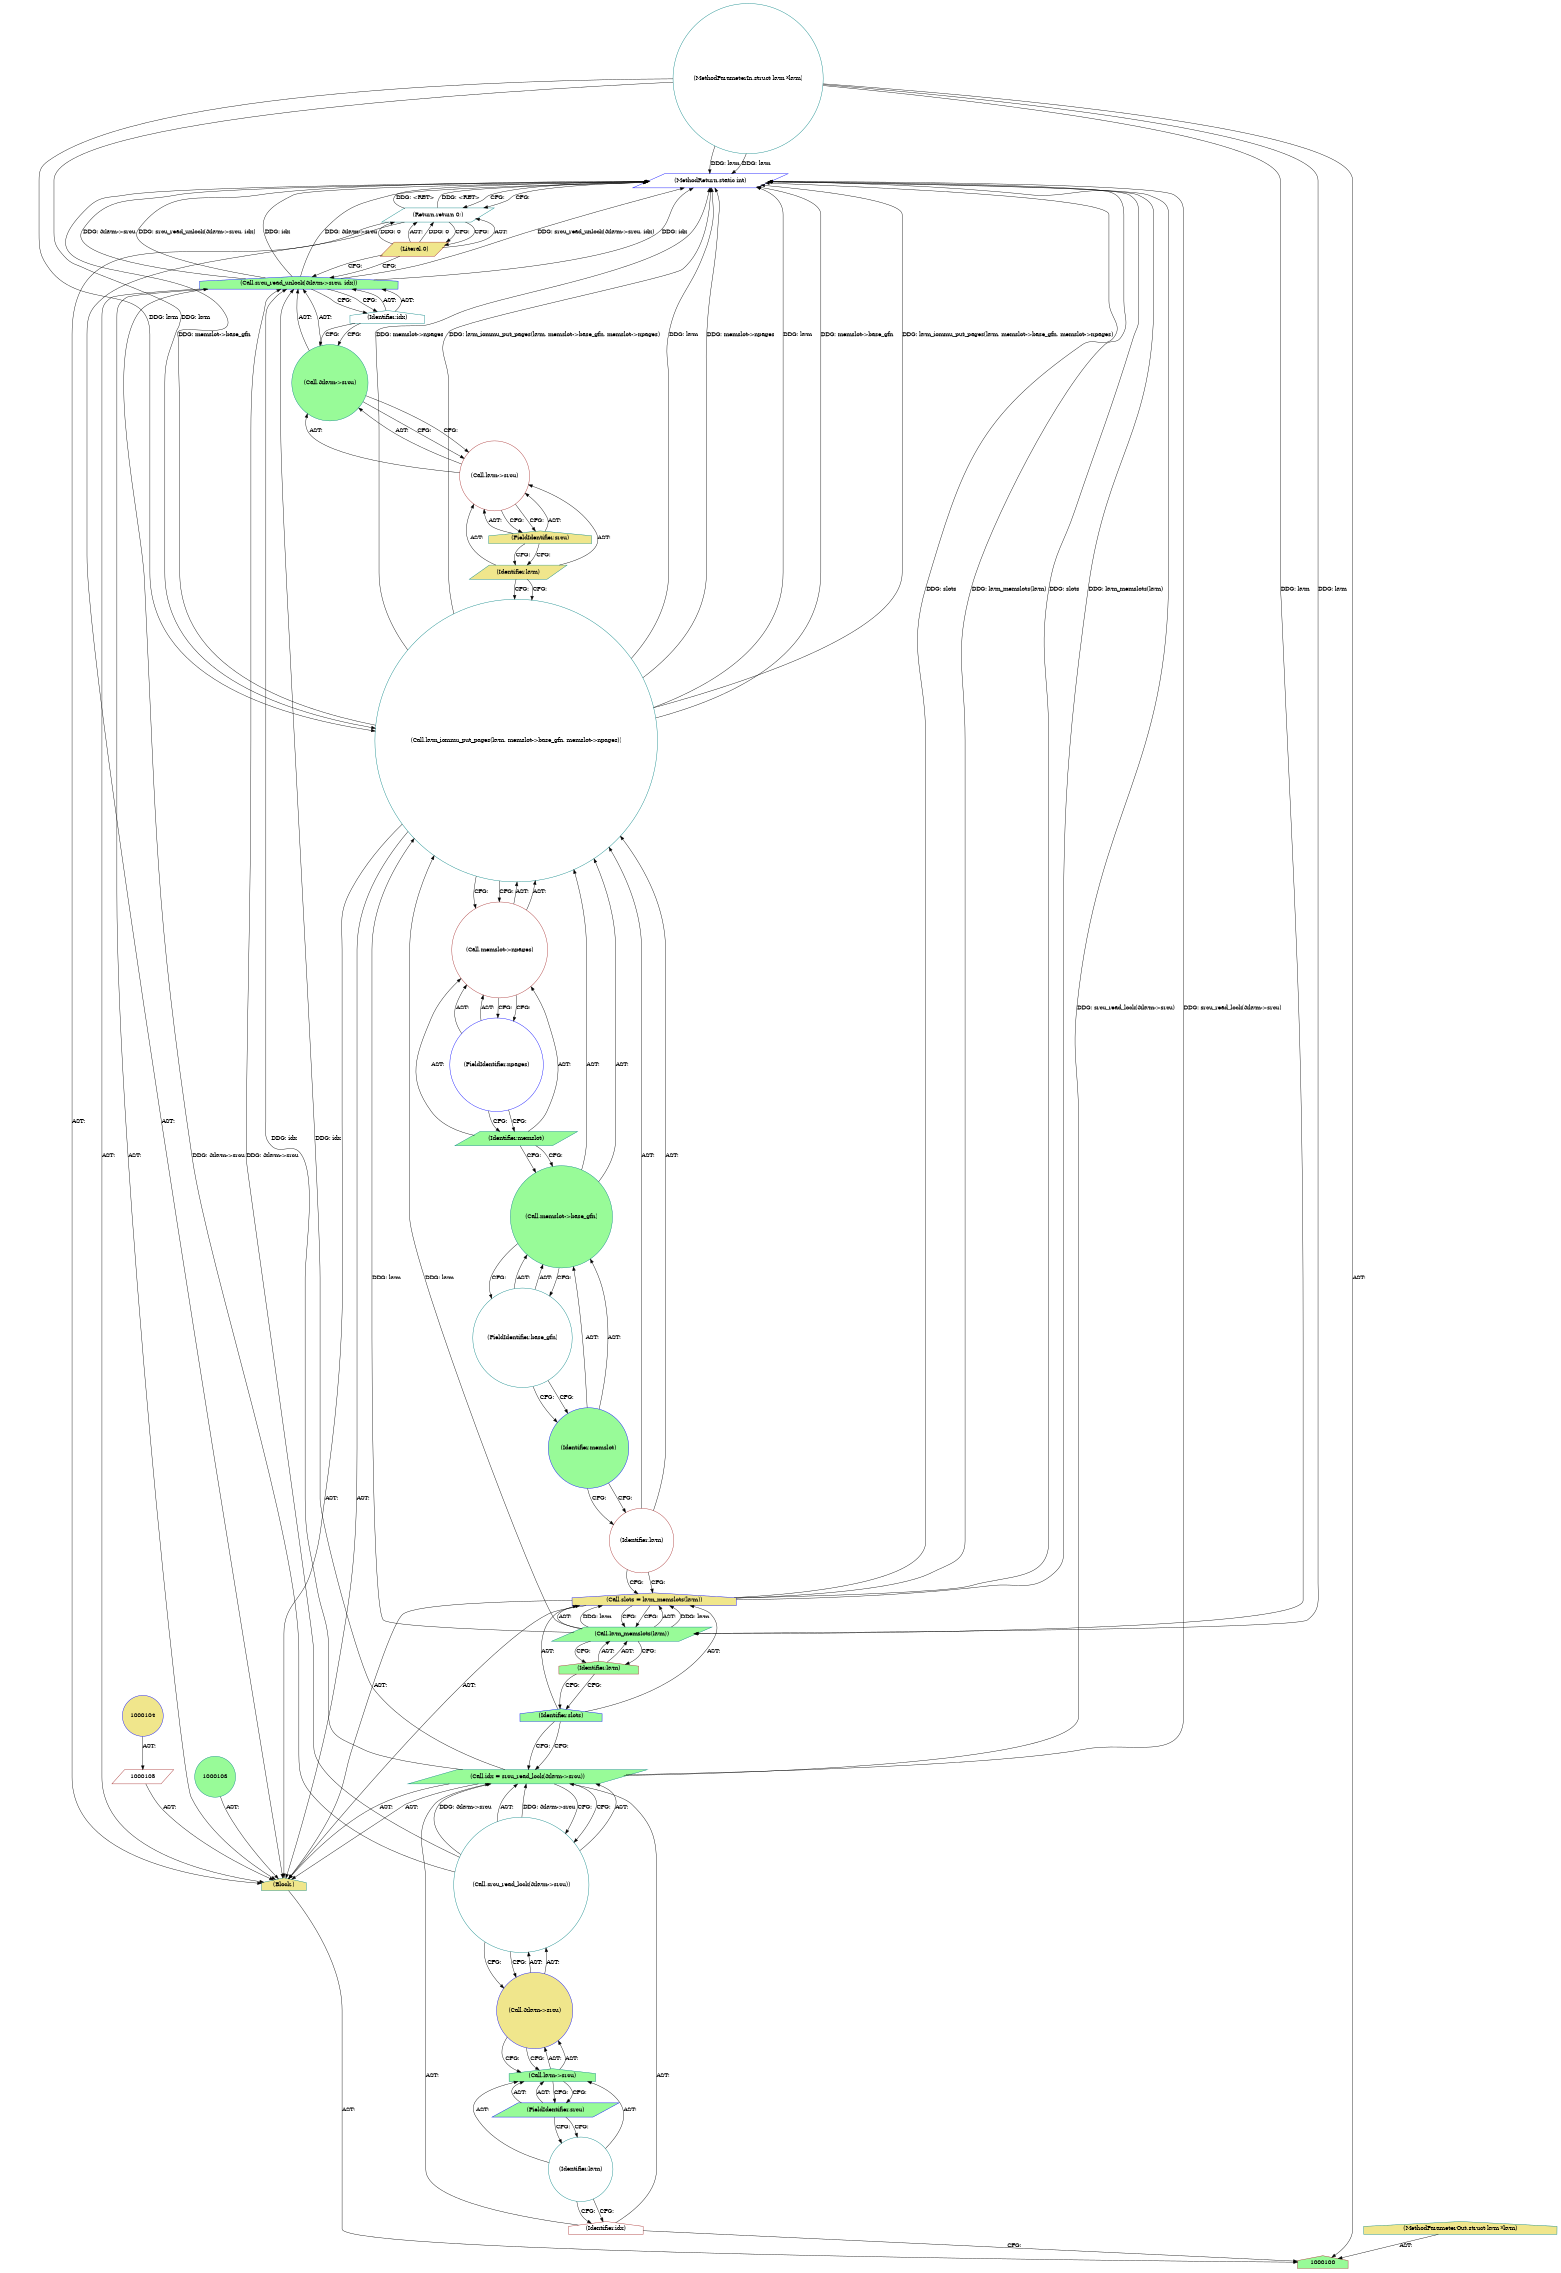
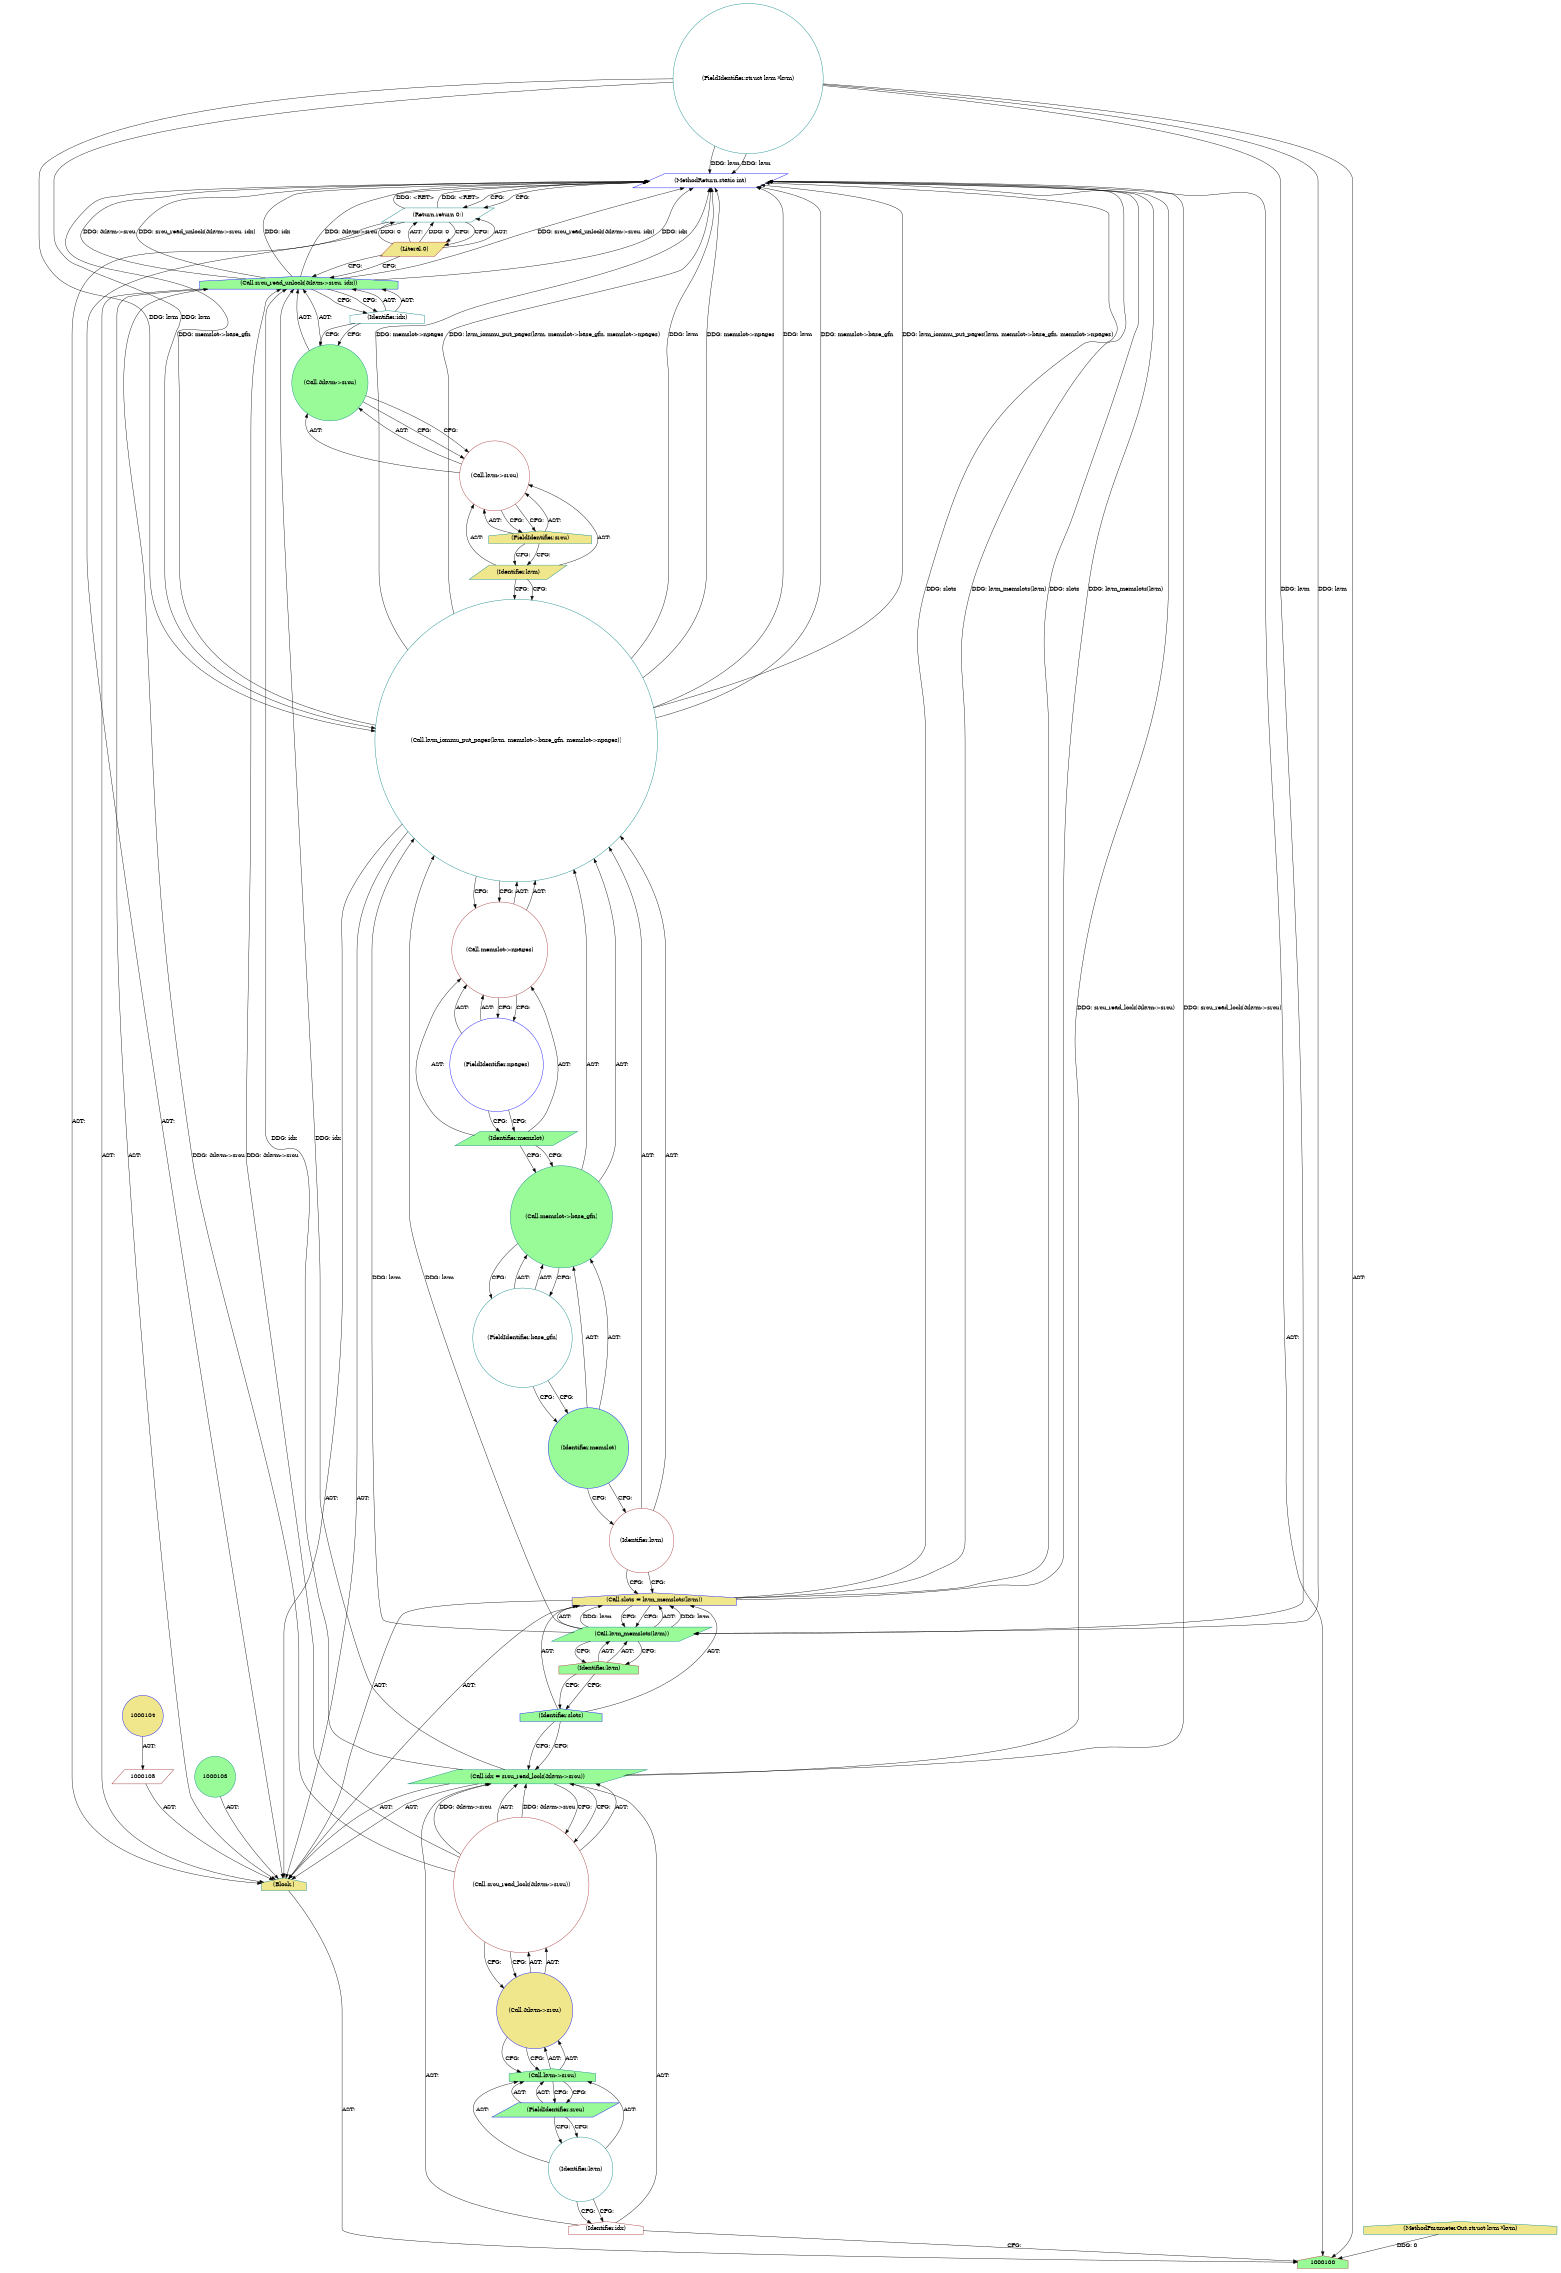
(748, 79) -> (748, 79)
none -> (1281, 981)
(521, 1885) -> (521, 1885)
(1407, 2246) -> (1407, 2246)
